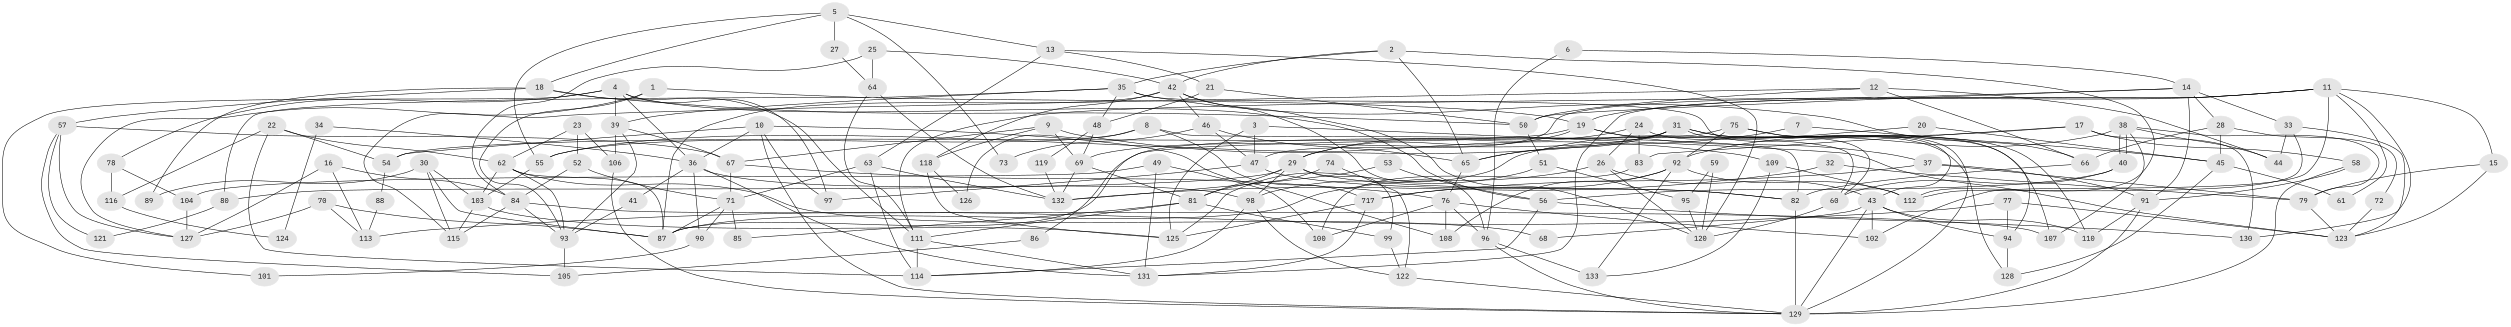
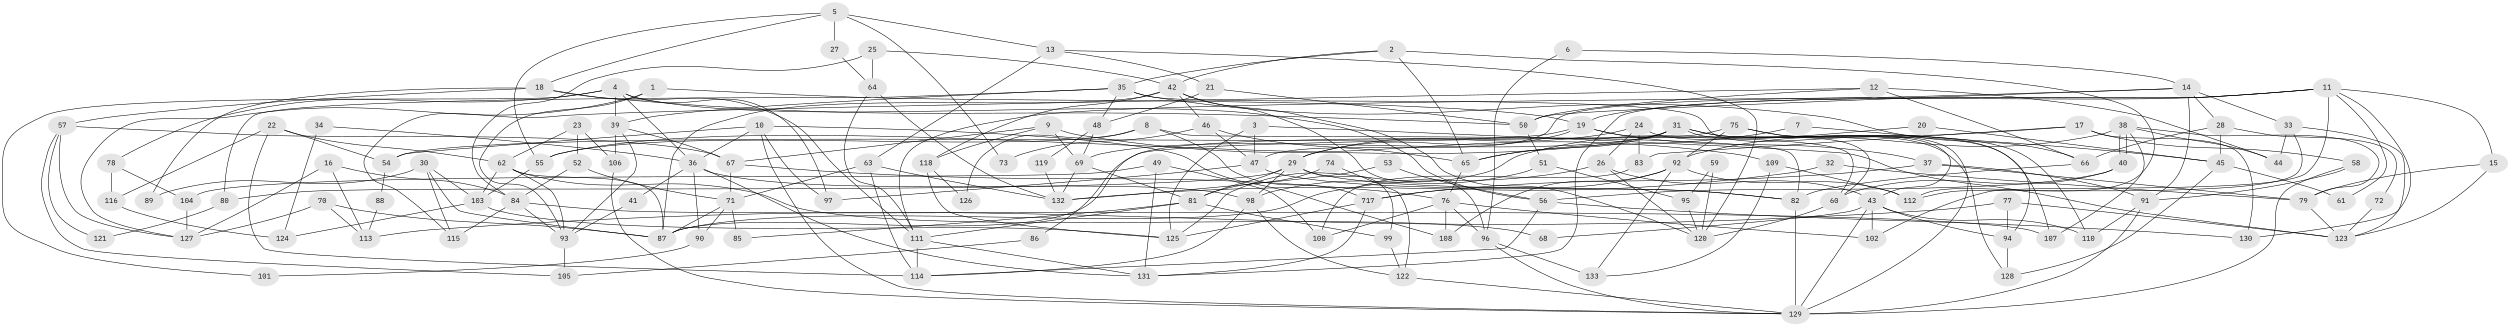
(467, 218) -> (380, 220)
